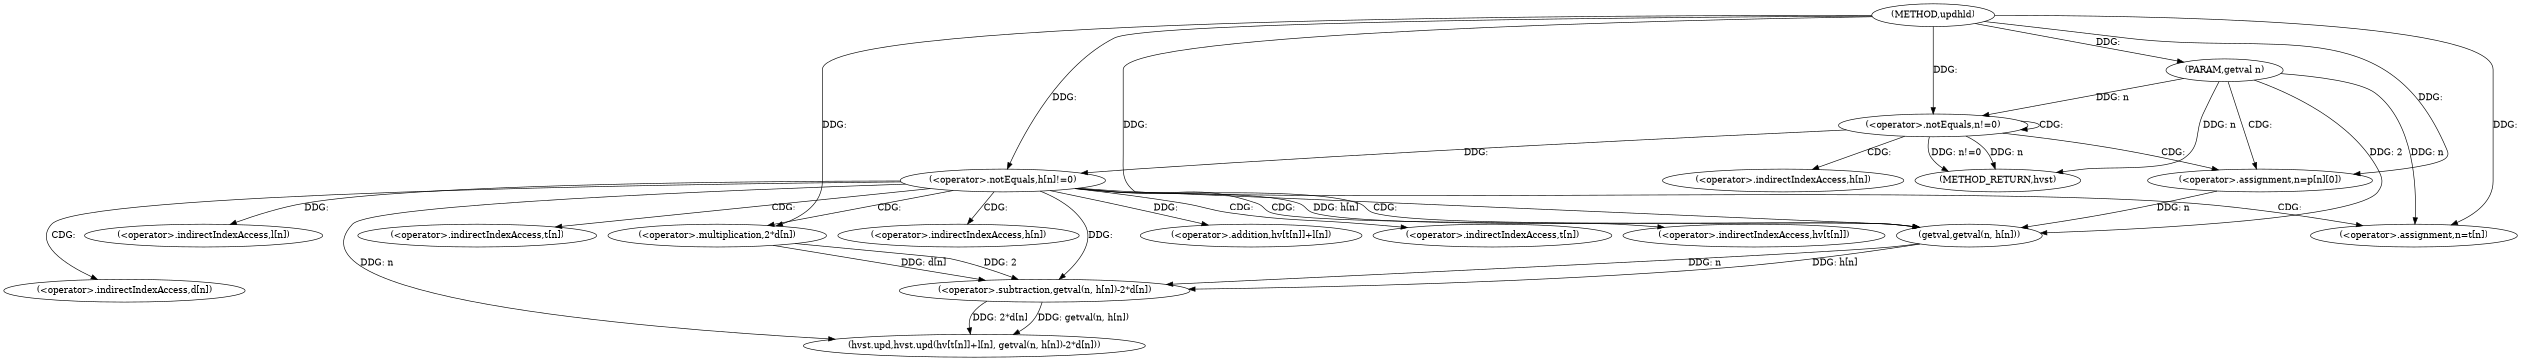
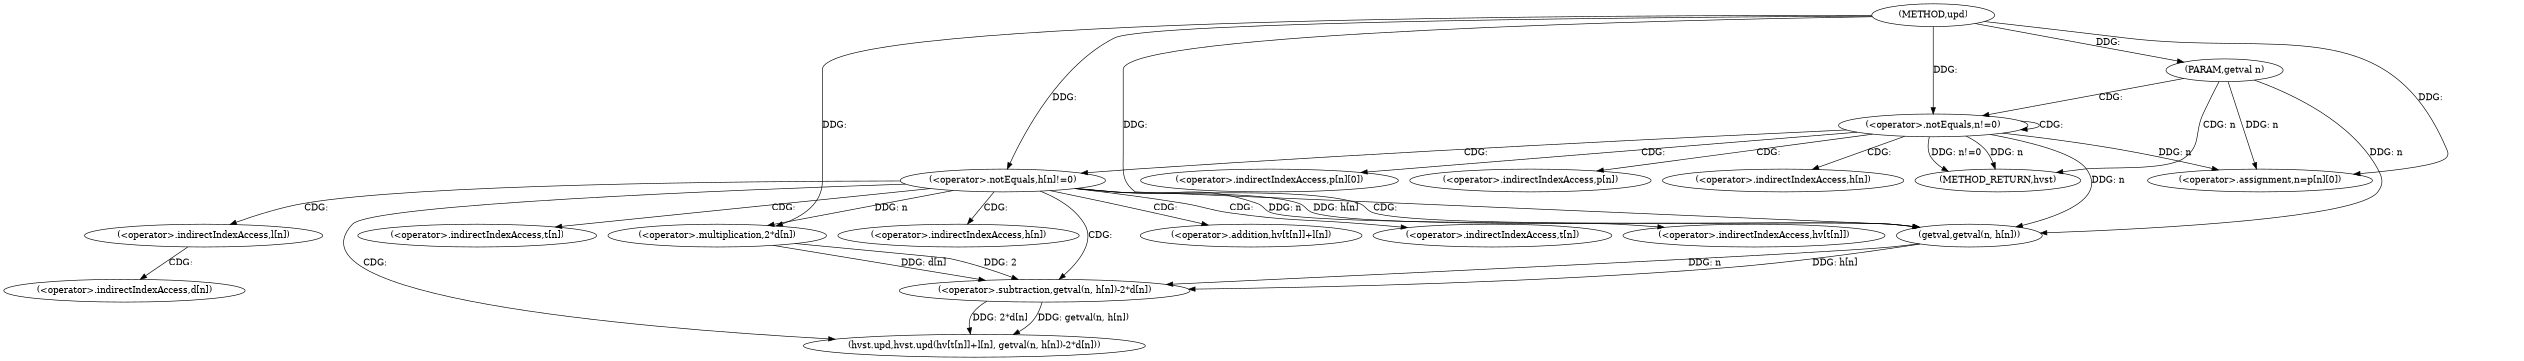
(1933, 15) -> (1933, 15)
(2112, 98) -> (2112, 98)
(2220, 125) -> (2220, 125)
(2262, 125) -> (2262, 125)
(1478, 153) -> (1478, 153)
(2175, 153) -> (2175, 153)
(2386, 153) -> (2386, 153)
none -> (1270, 180)
none -> (1530, 180)
(321, 196) -> (167, 261)
(318, 208) -> (318, 208)
(891, 208) -> (891, 208)
(1167, 208) -> (1167, 208)
(1285, 208) -> (1285, 208)
(2123, 211) -> (2082, 164)
(1102, 236) -> (1102, 236)
(2414, 236) -> none
(377, 263) -> (377, 263)
